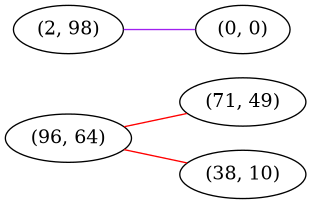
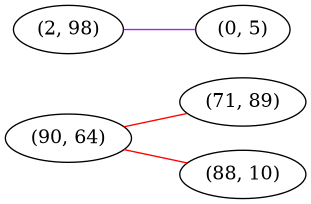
(243, 30) -> (243, 30)
(243, 102) -> (243, 102)
(68, 138) -> (68, 138)
(243, 174) -> (243, 174)
